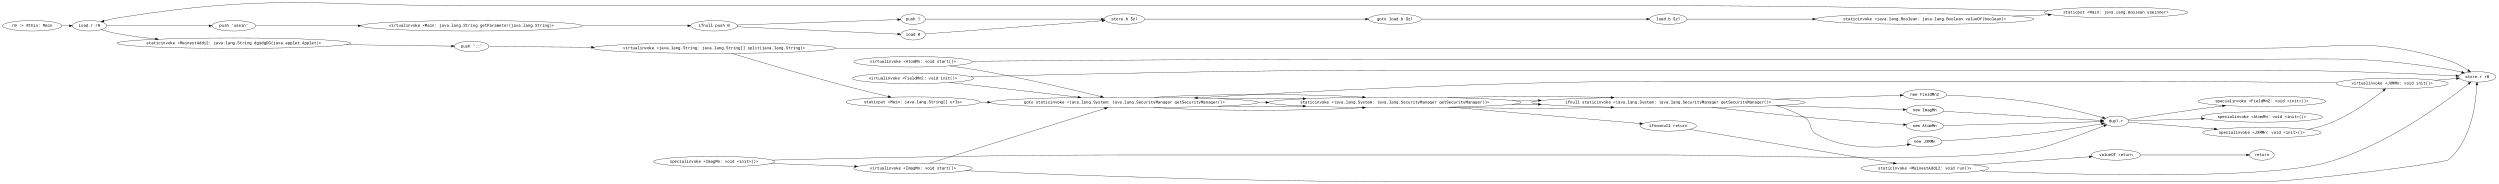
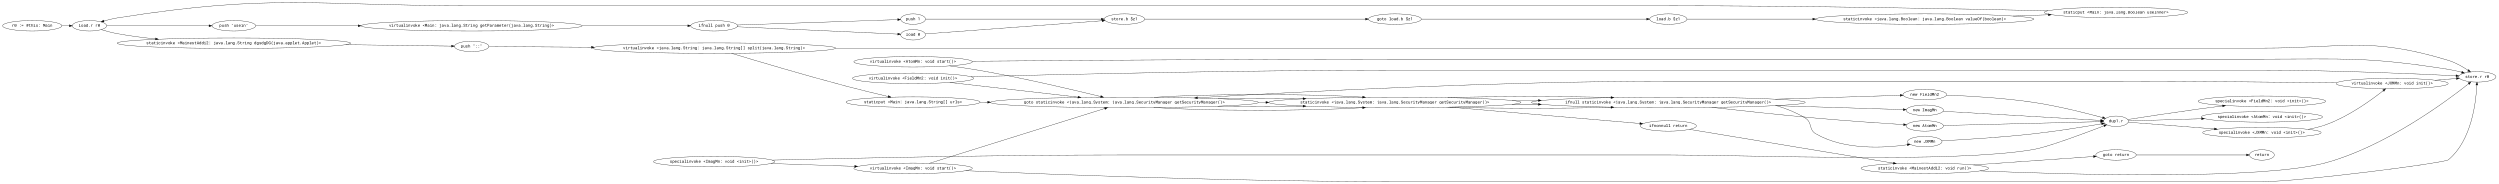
(2116, 155) -> (2116, 155)
